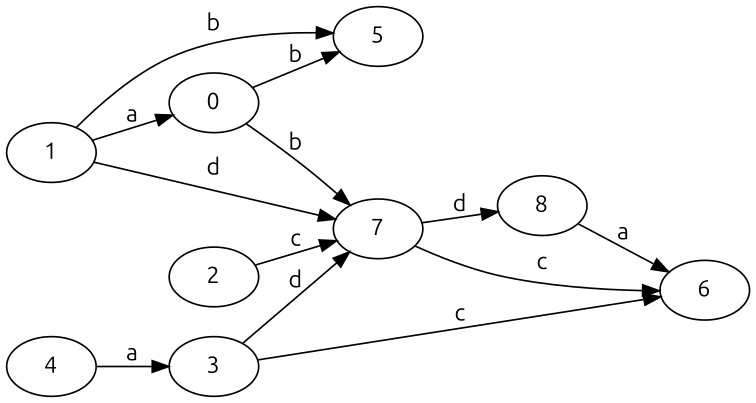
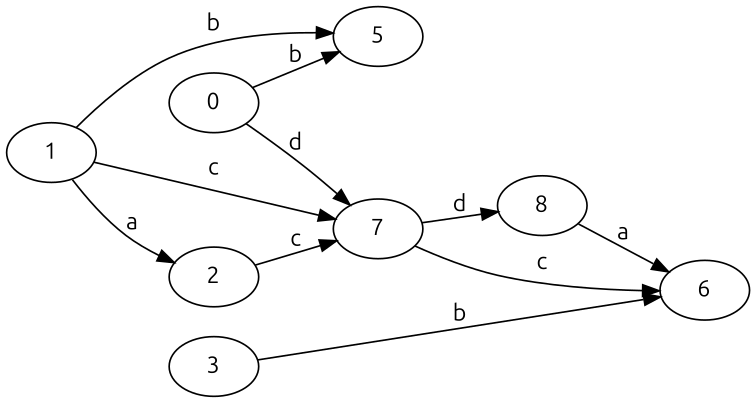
(124, 130) -> (111, 223)
(296, 143) -> (296, 143)
(214, 168) -> (214, 168)
(290, 303) -> none
(460, 314) -> (460, 314)
(51, 366) -> none
